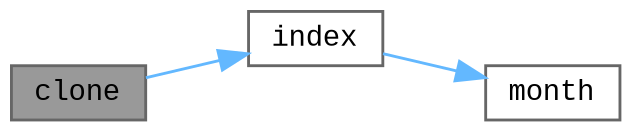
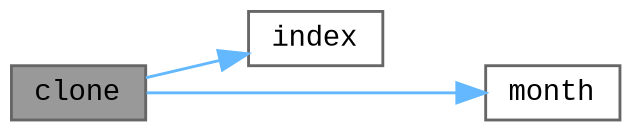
(420, 62) -> (301, 93)
